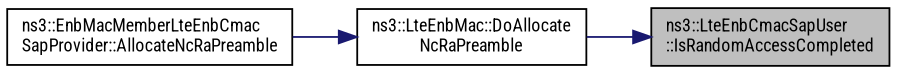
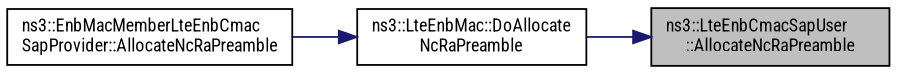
(770, 37) -> (770, 37)
